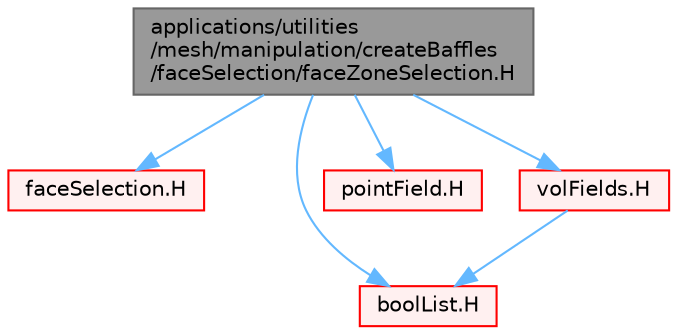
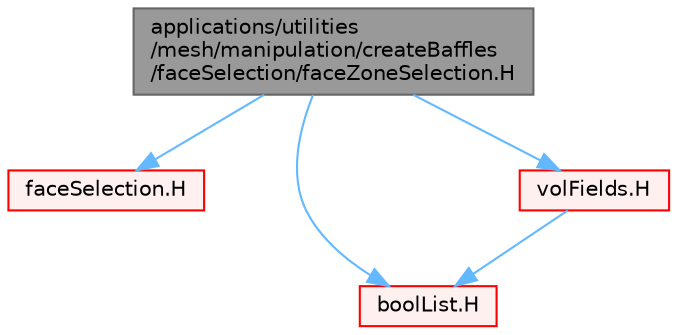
(403, 190) -> none
